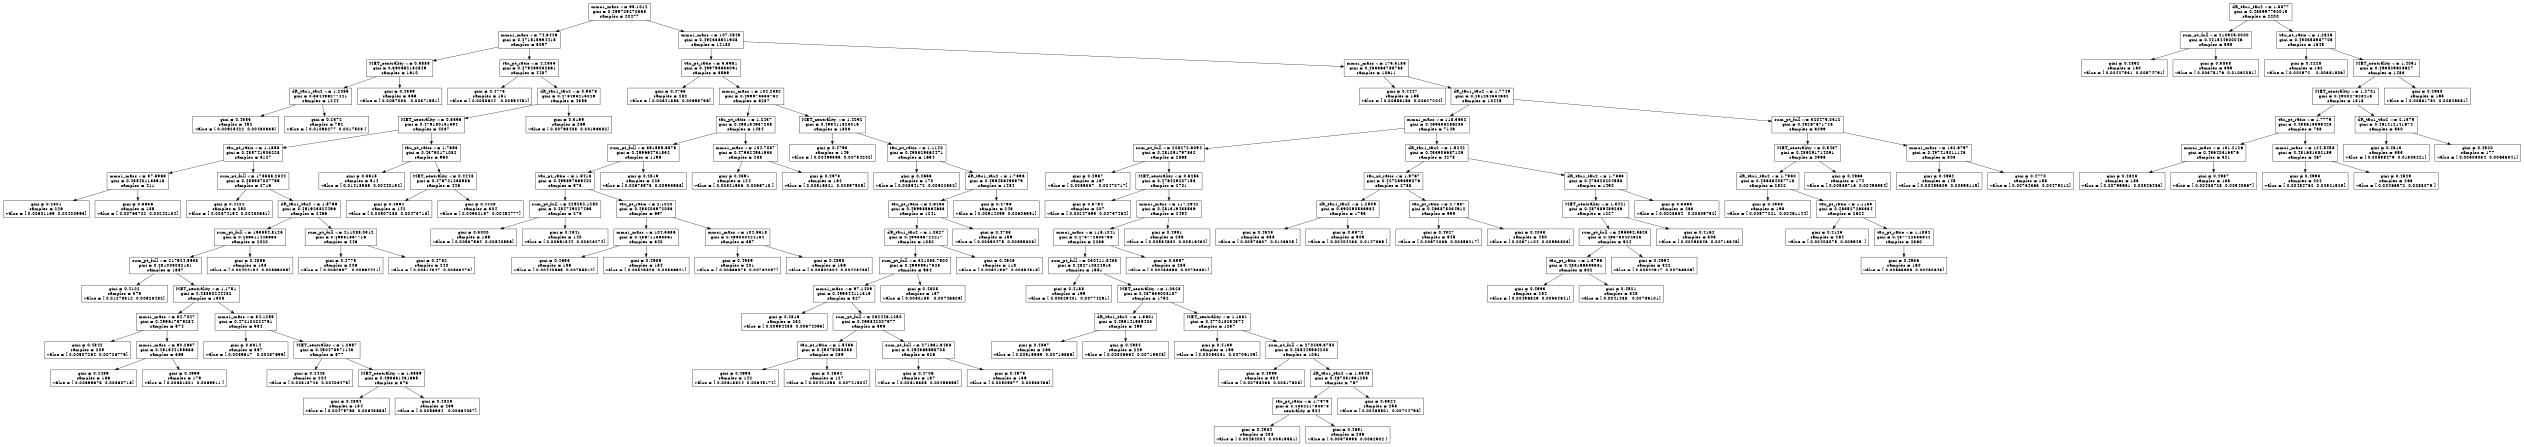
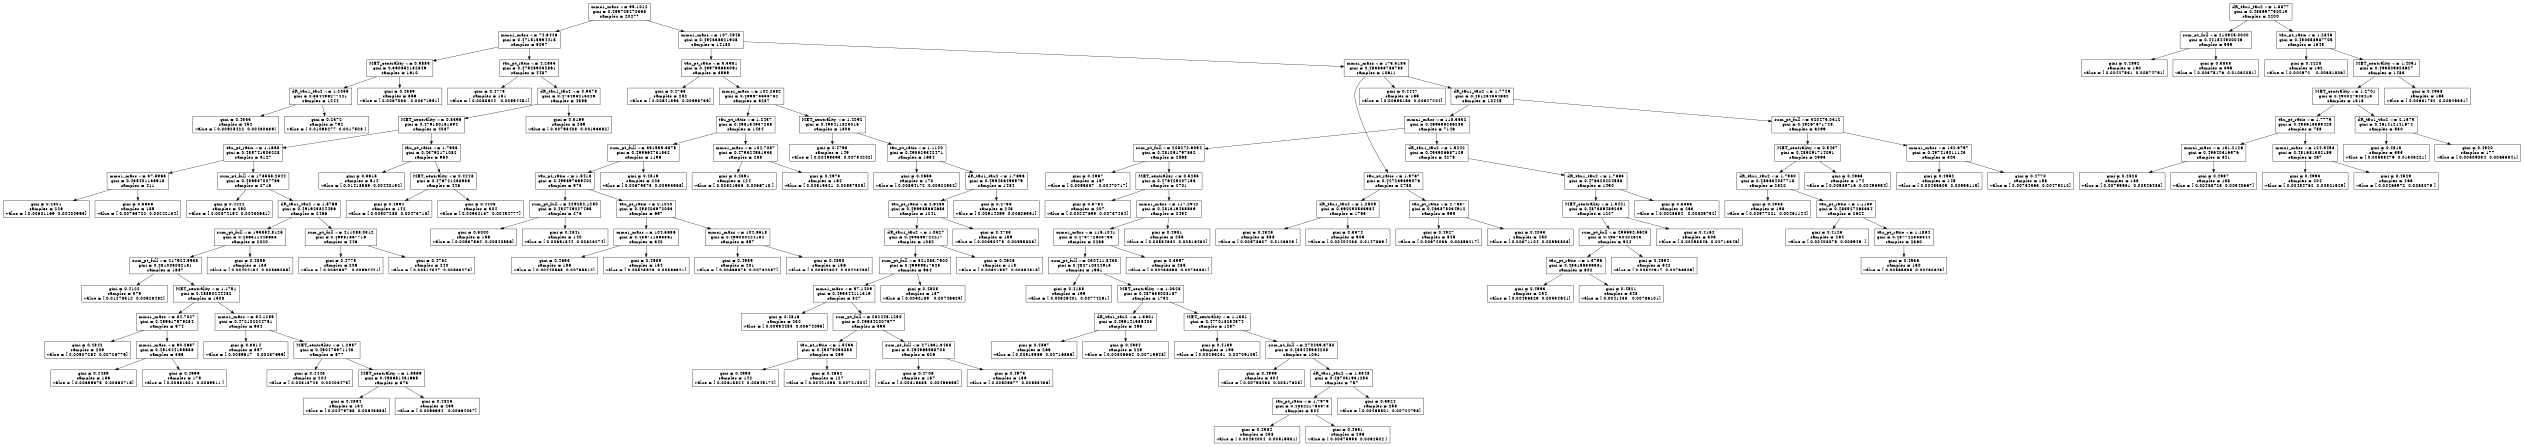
(917, 153) -> (917, 153)
(1417, 166) -> (1362, 124)
(1302, 406) -> (1302, 406)
